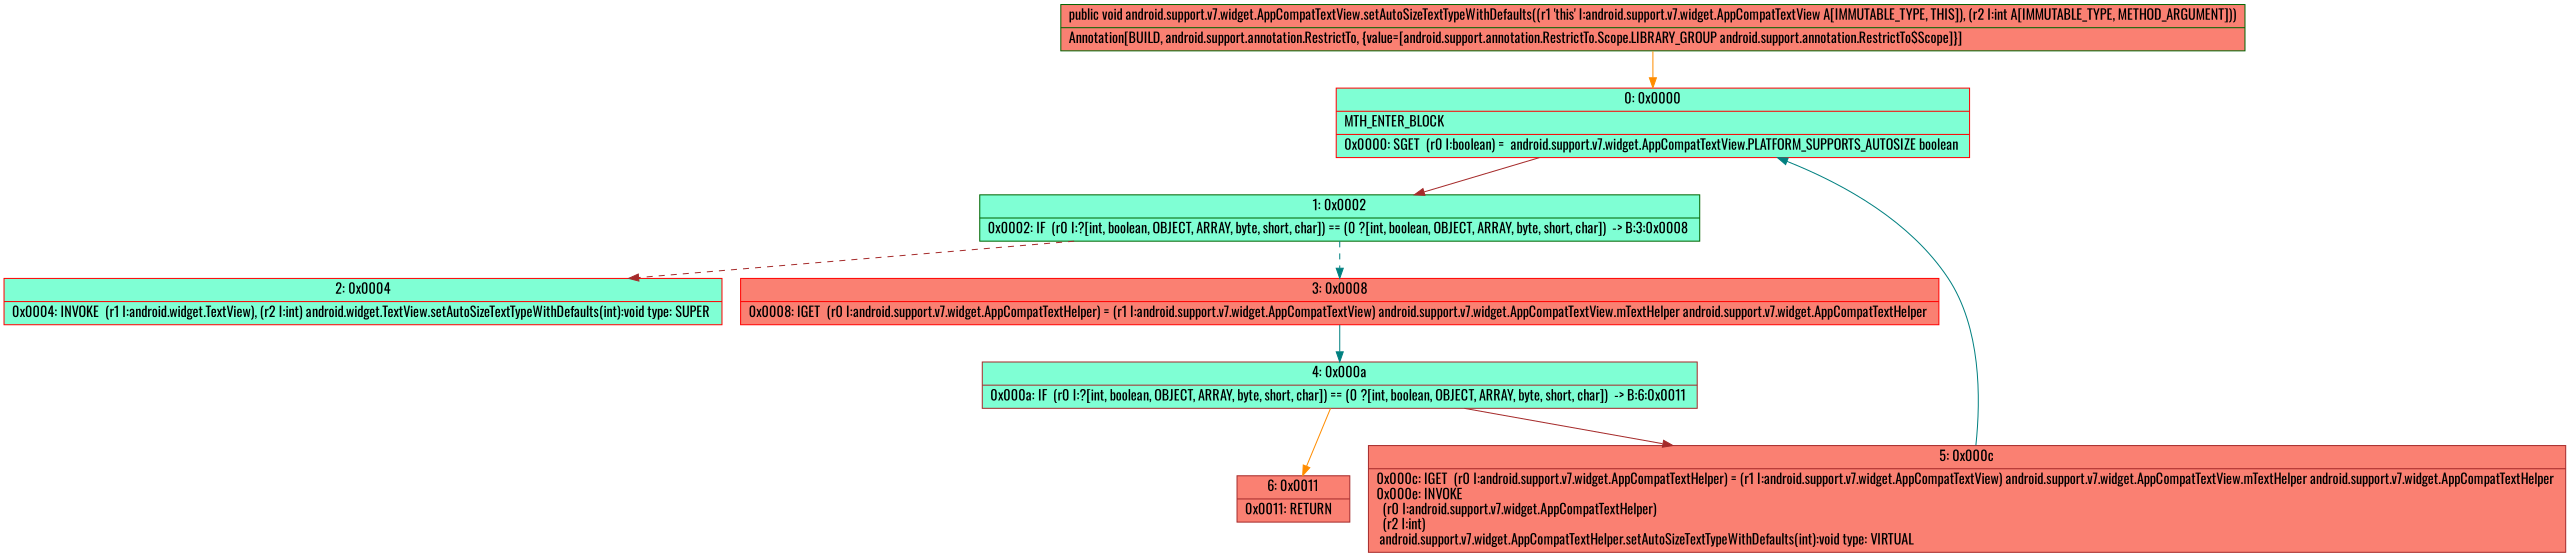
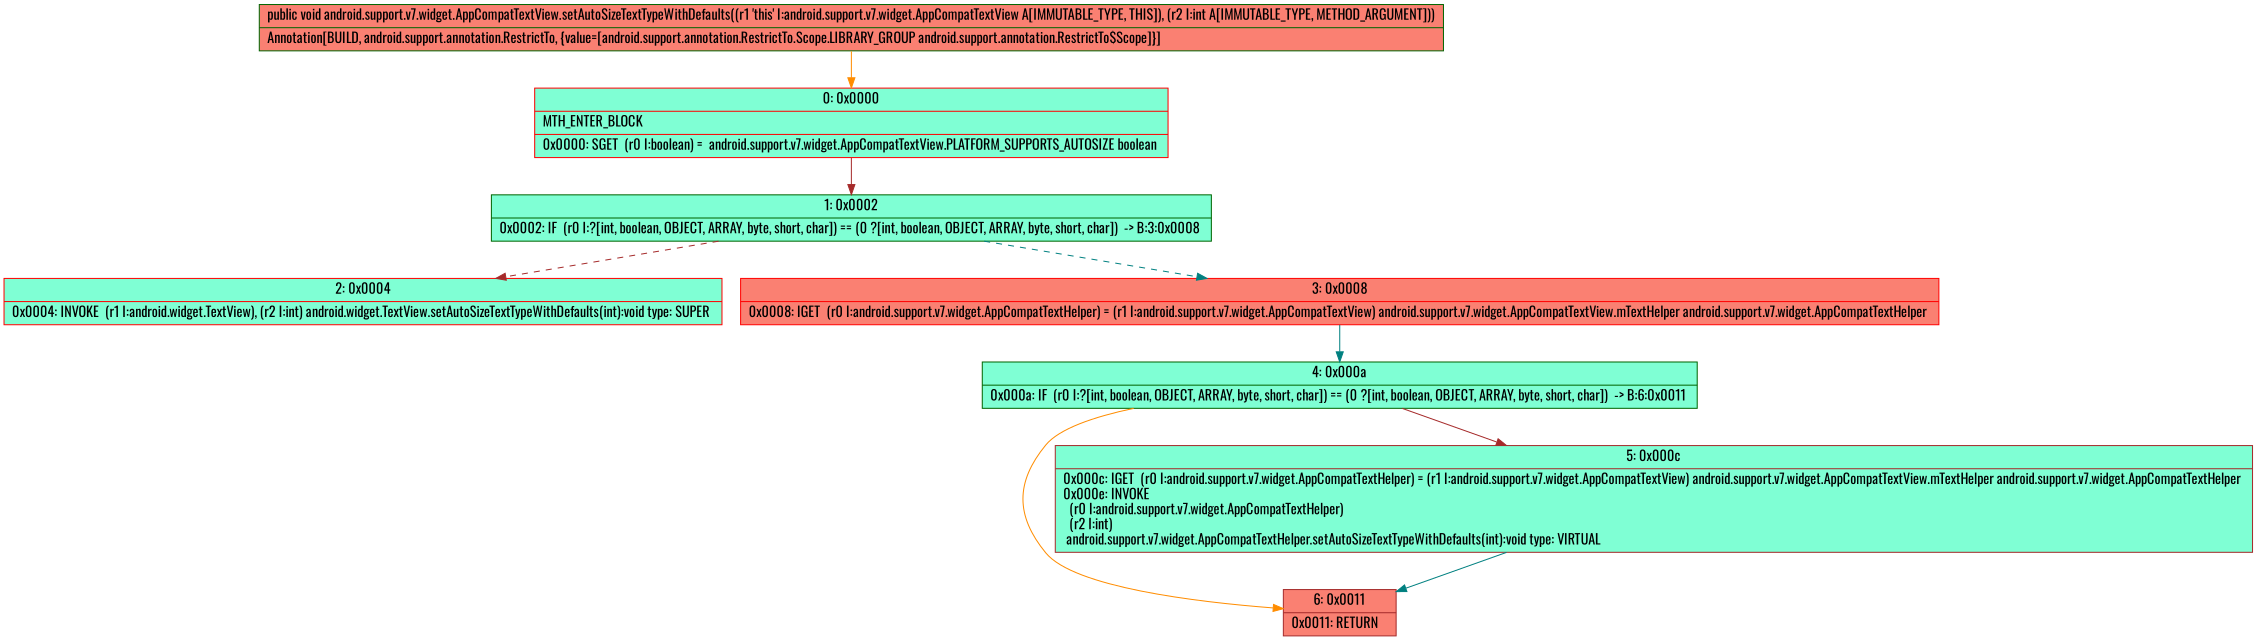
(1939, 266) -> (1456, 570)
(1340, 385) -> (1340, 385)
(1967, 499) -> (1654, 499)
